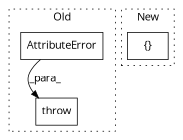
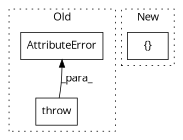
(29, 75) -> (61, 83)
